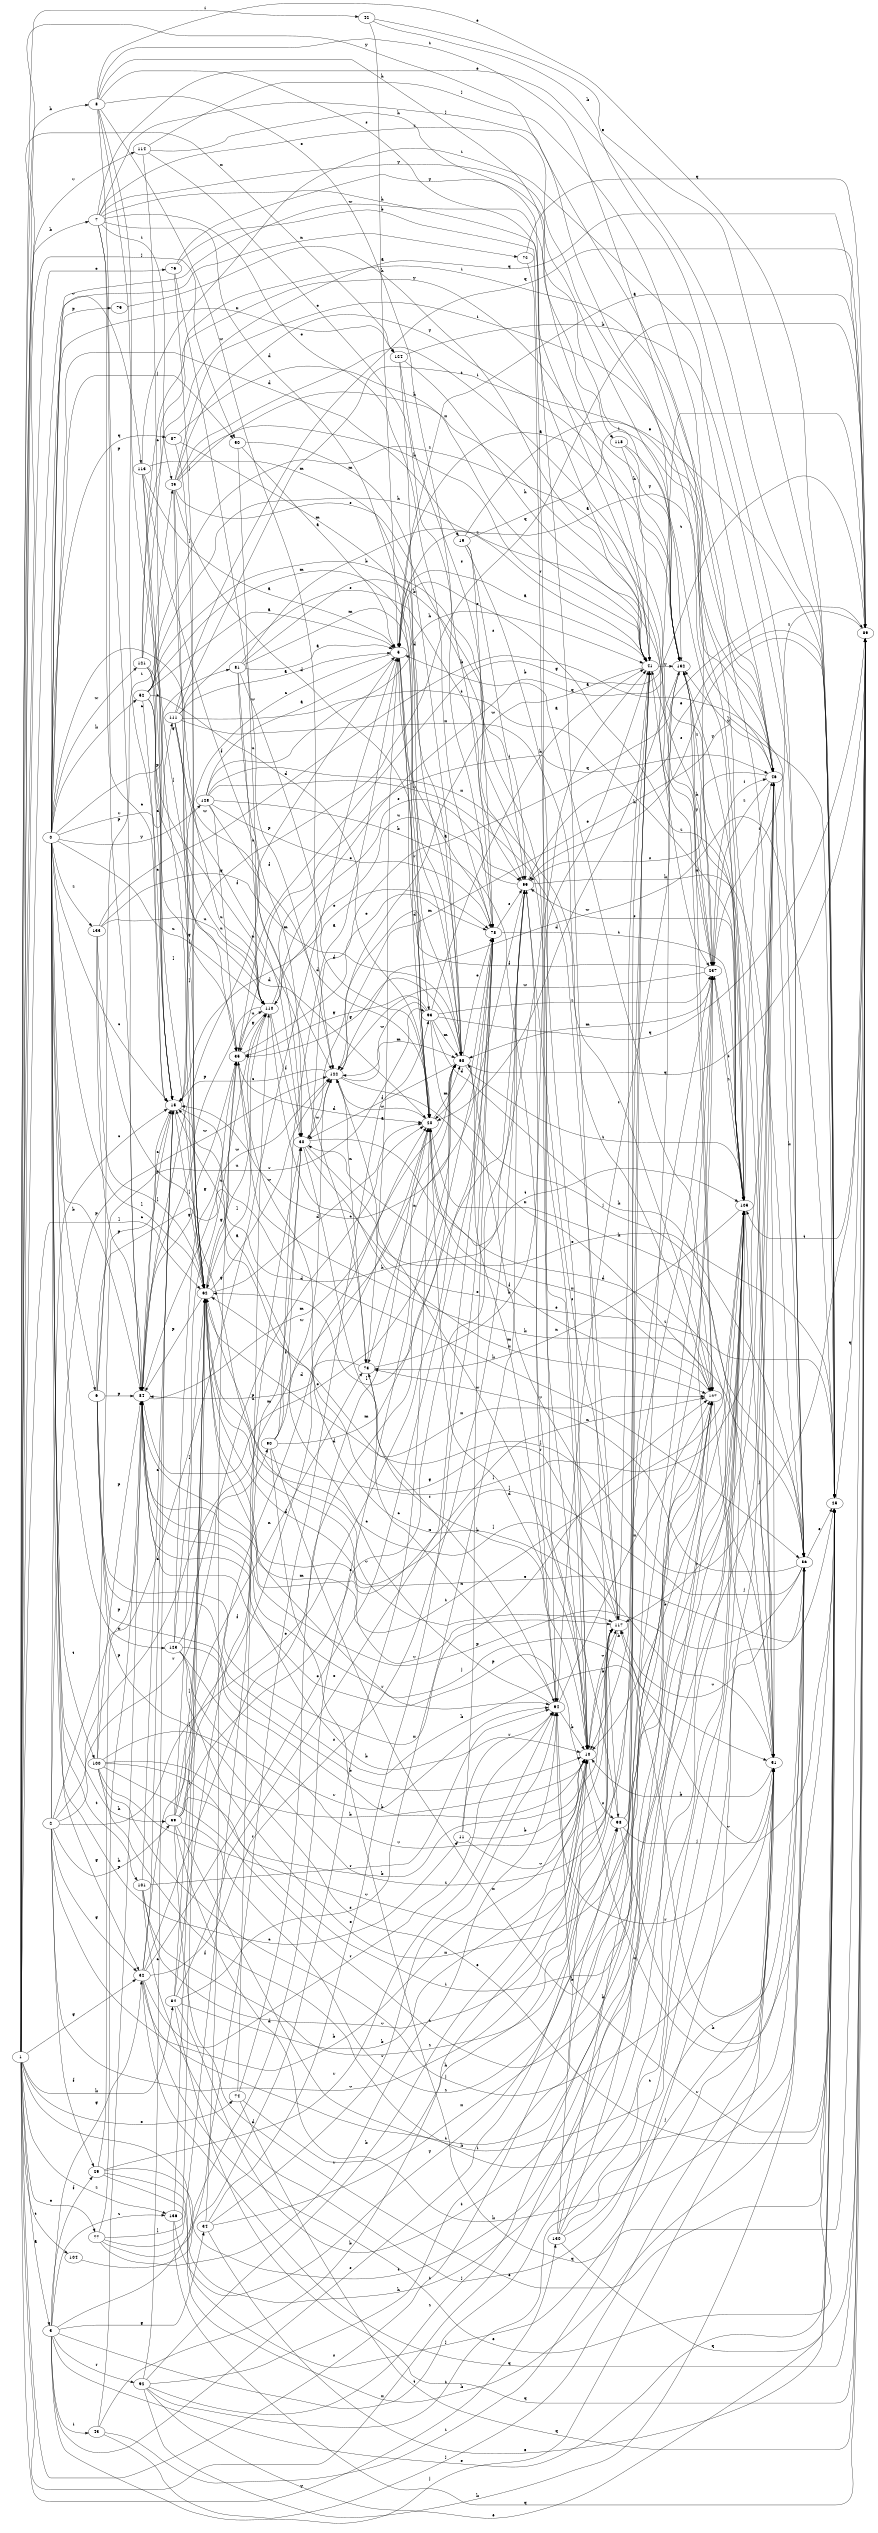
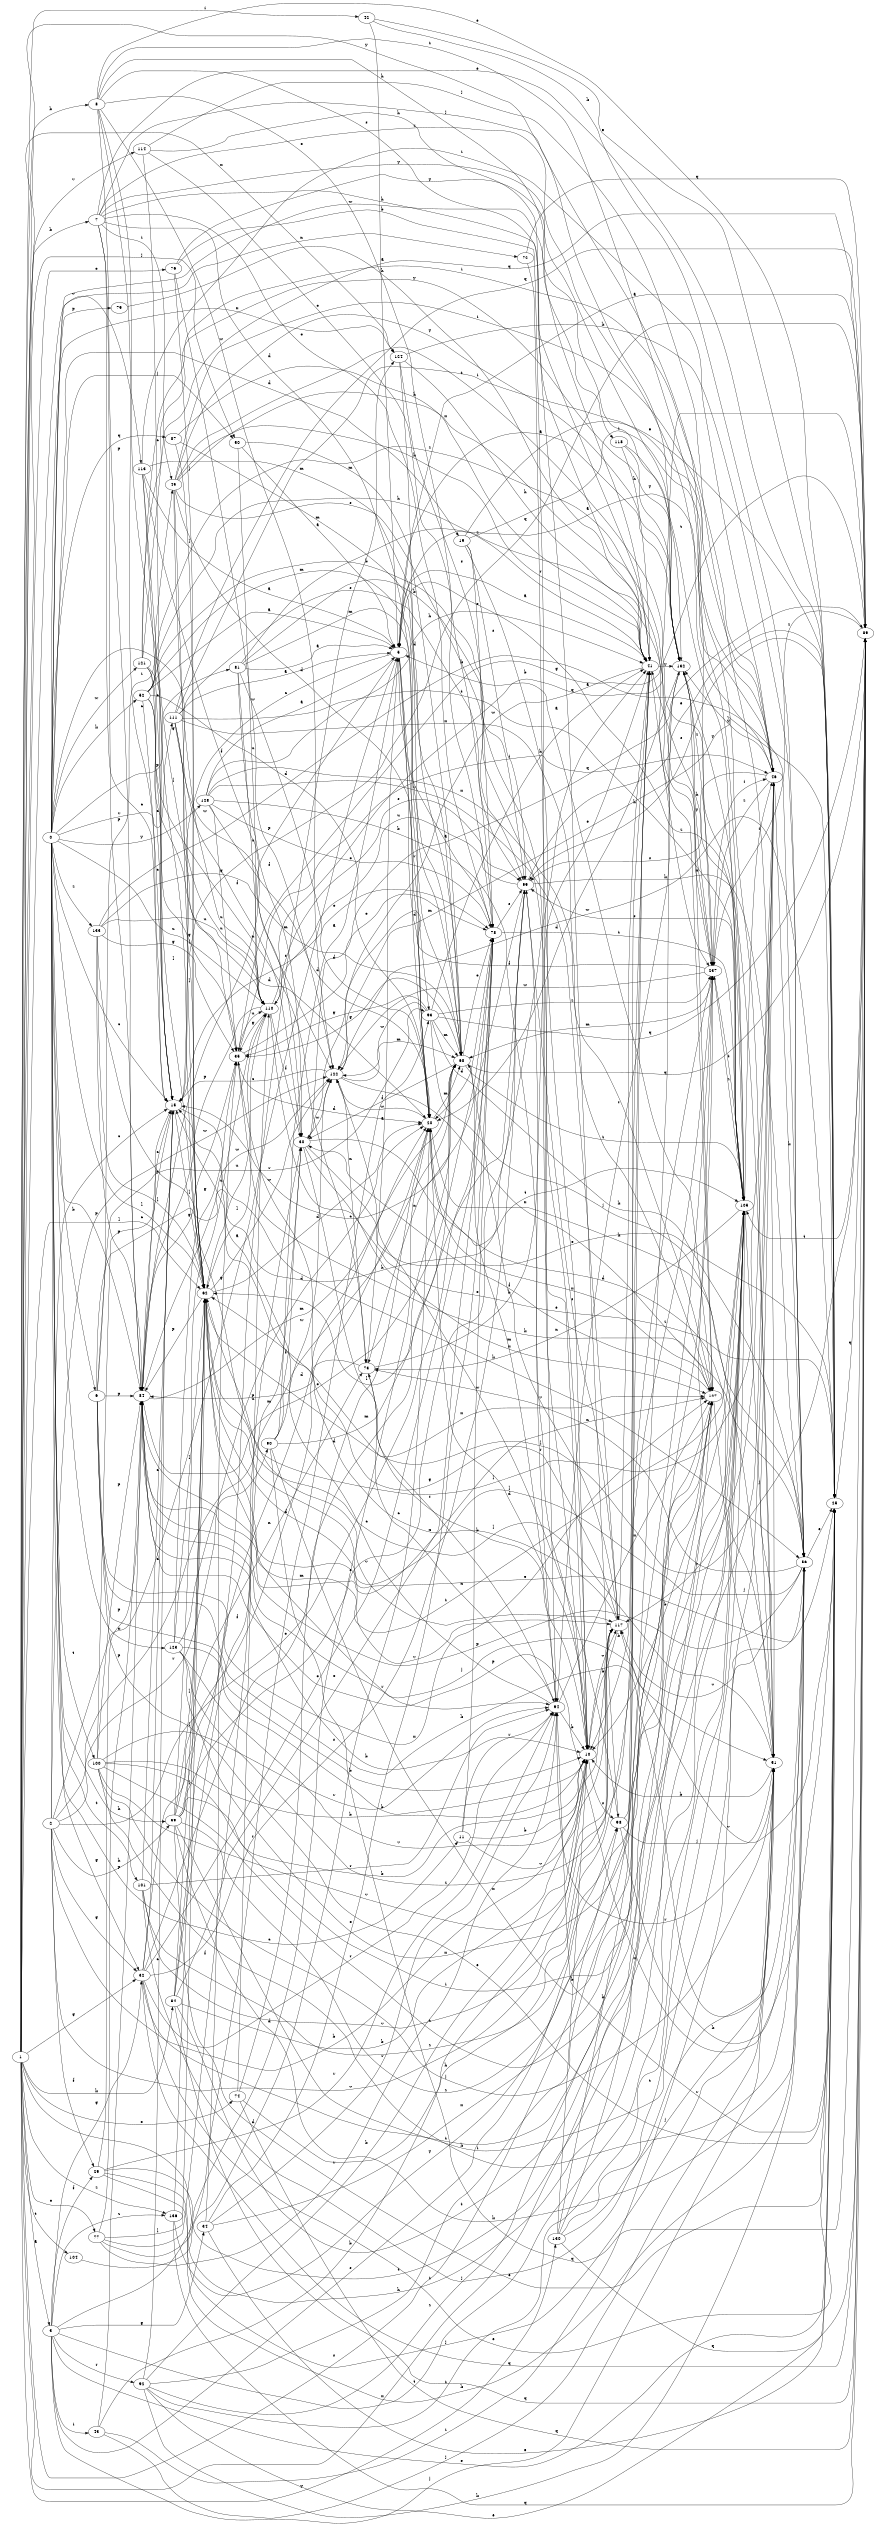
(220, 1227) -> (195, 964)
(468, 1544) -> (264, 1134)
